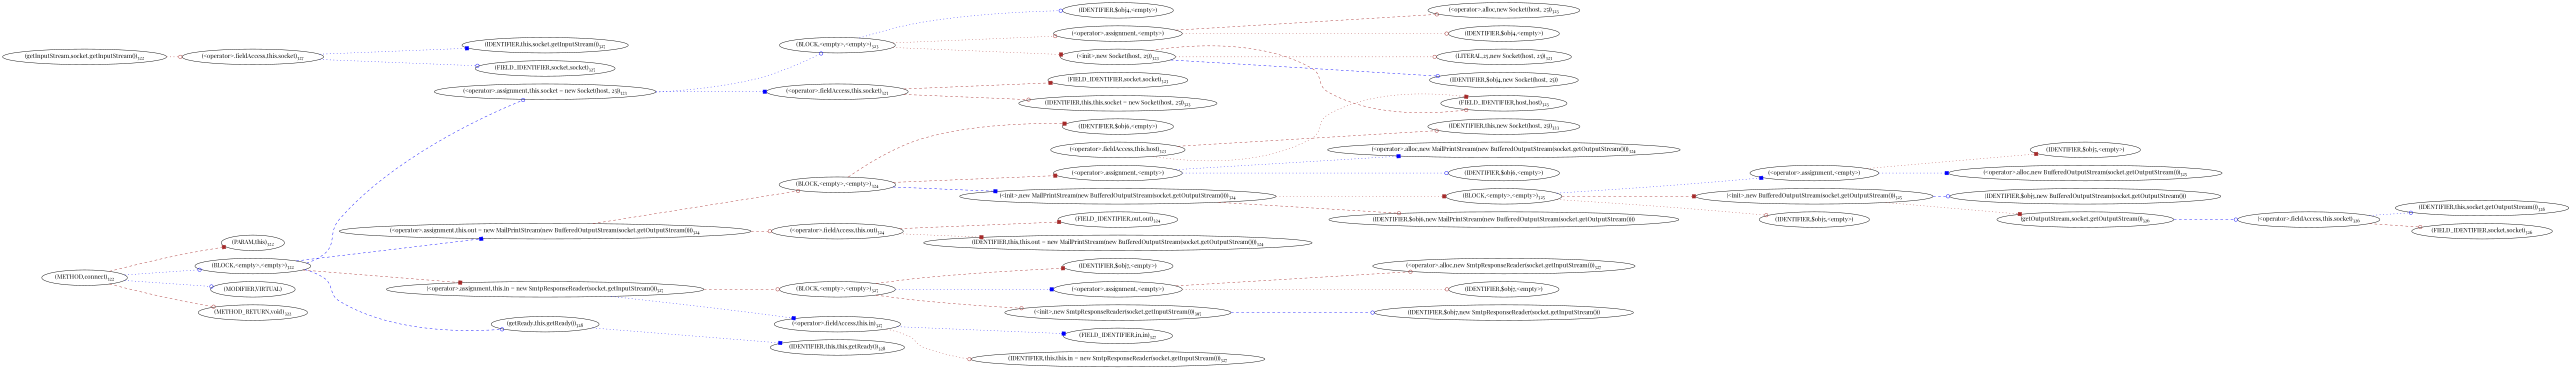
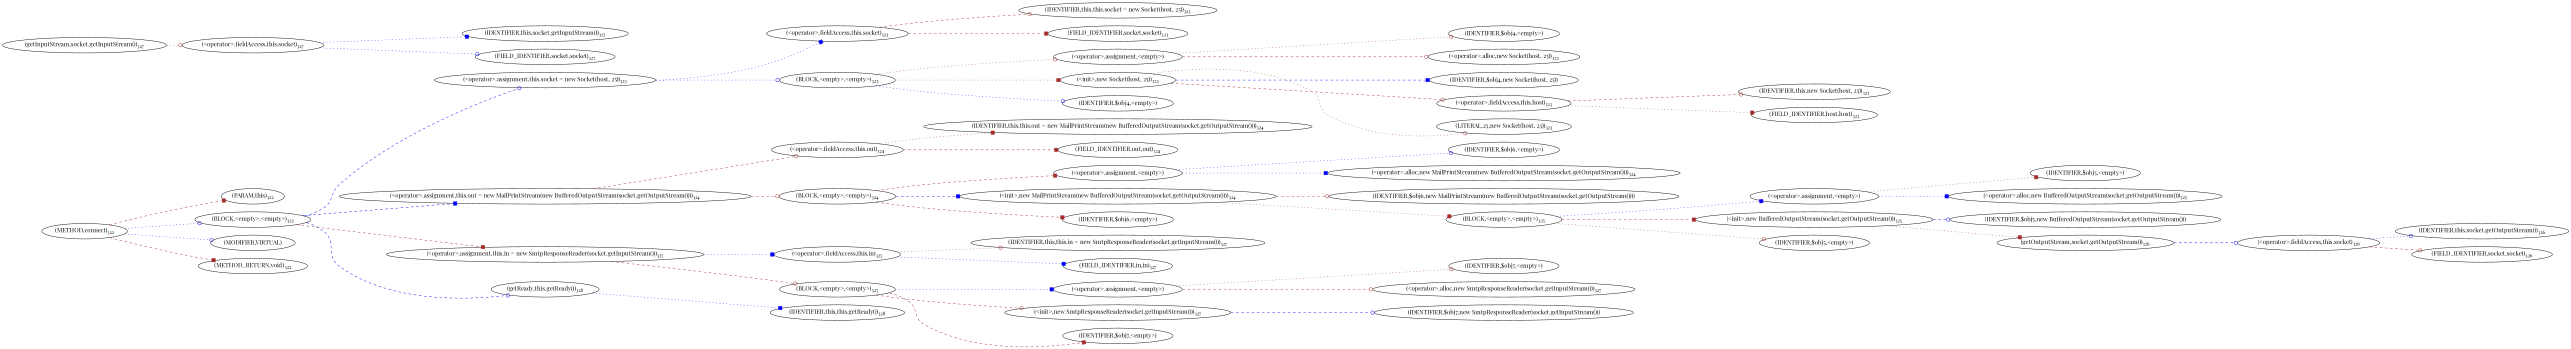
(141, 56) -> (141, 45)
(1303, 68) -> (1300, 80)
(1319, 76) -> (1299, 91)
(160, 296) -> (160, 250)
(1198, 312) -> (1198, 312)
